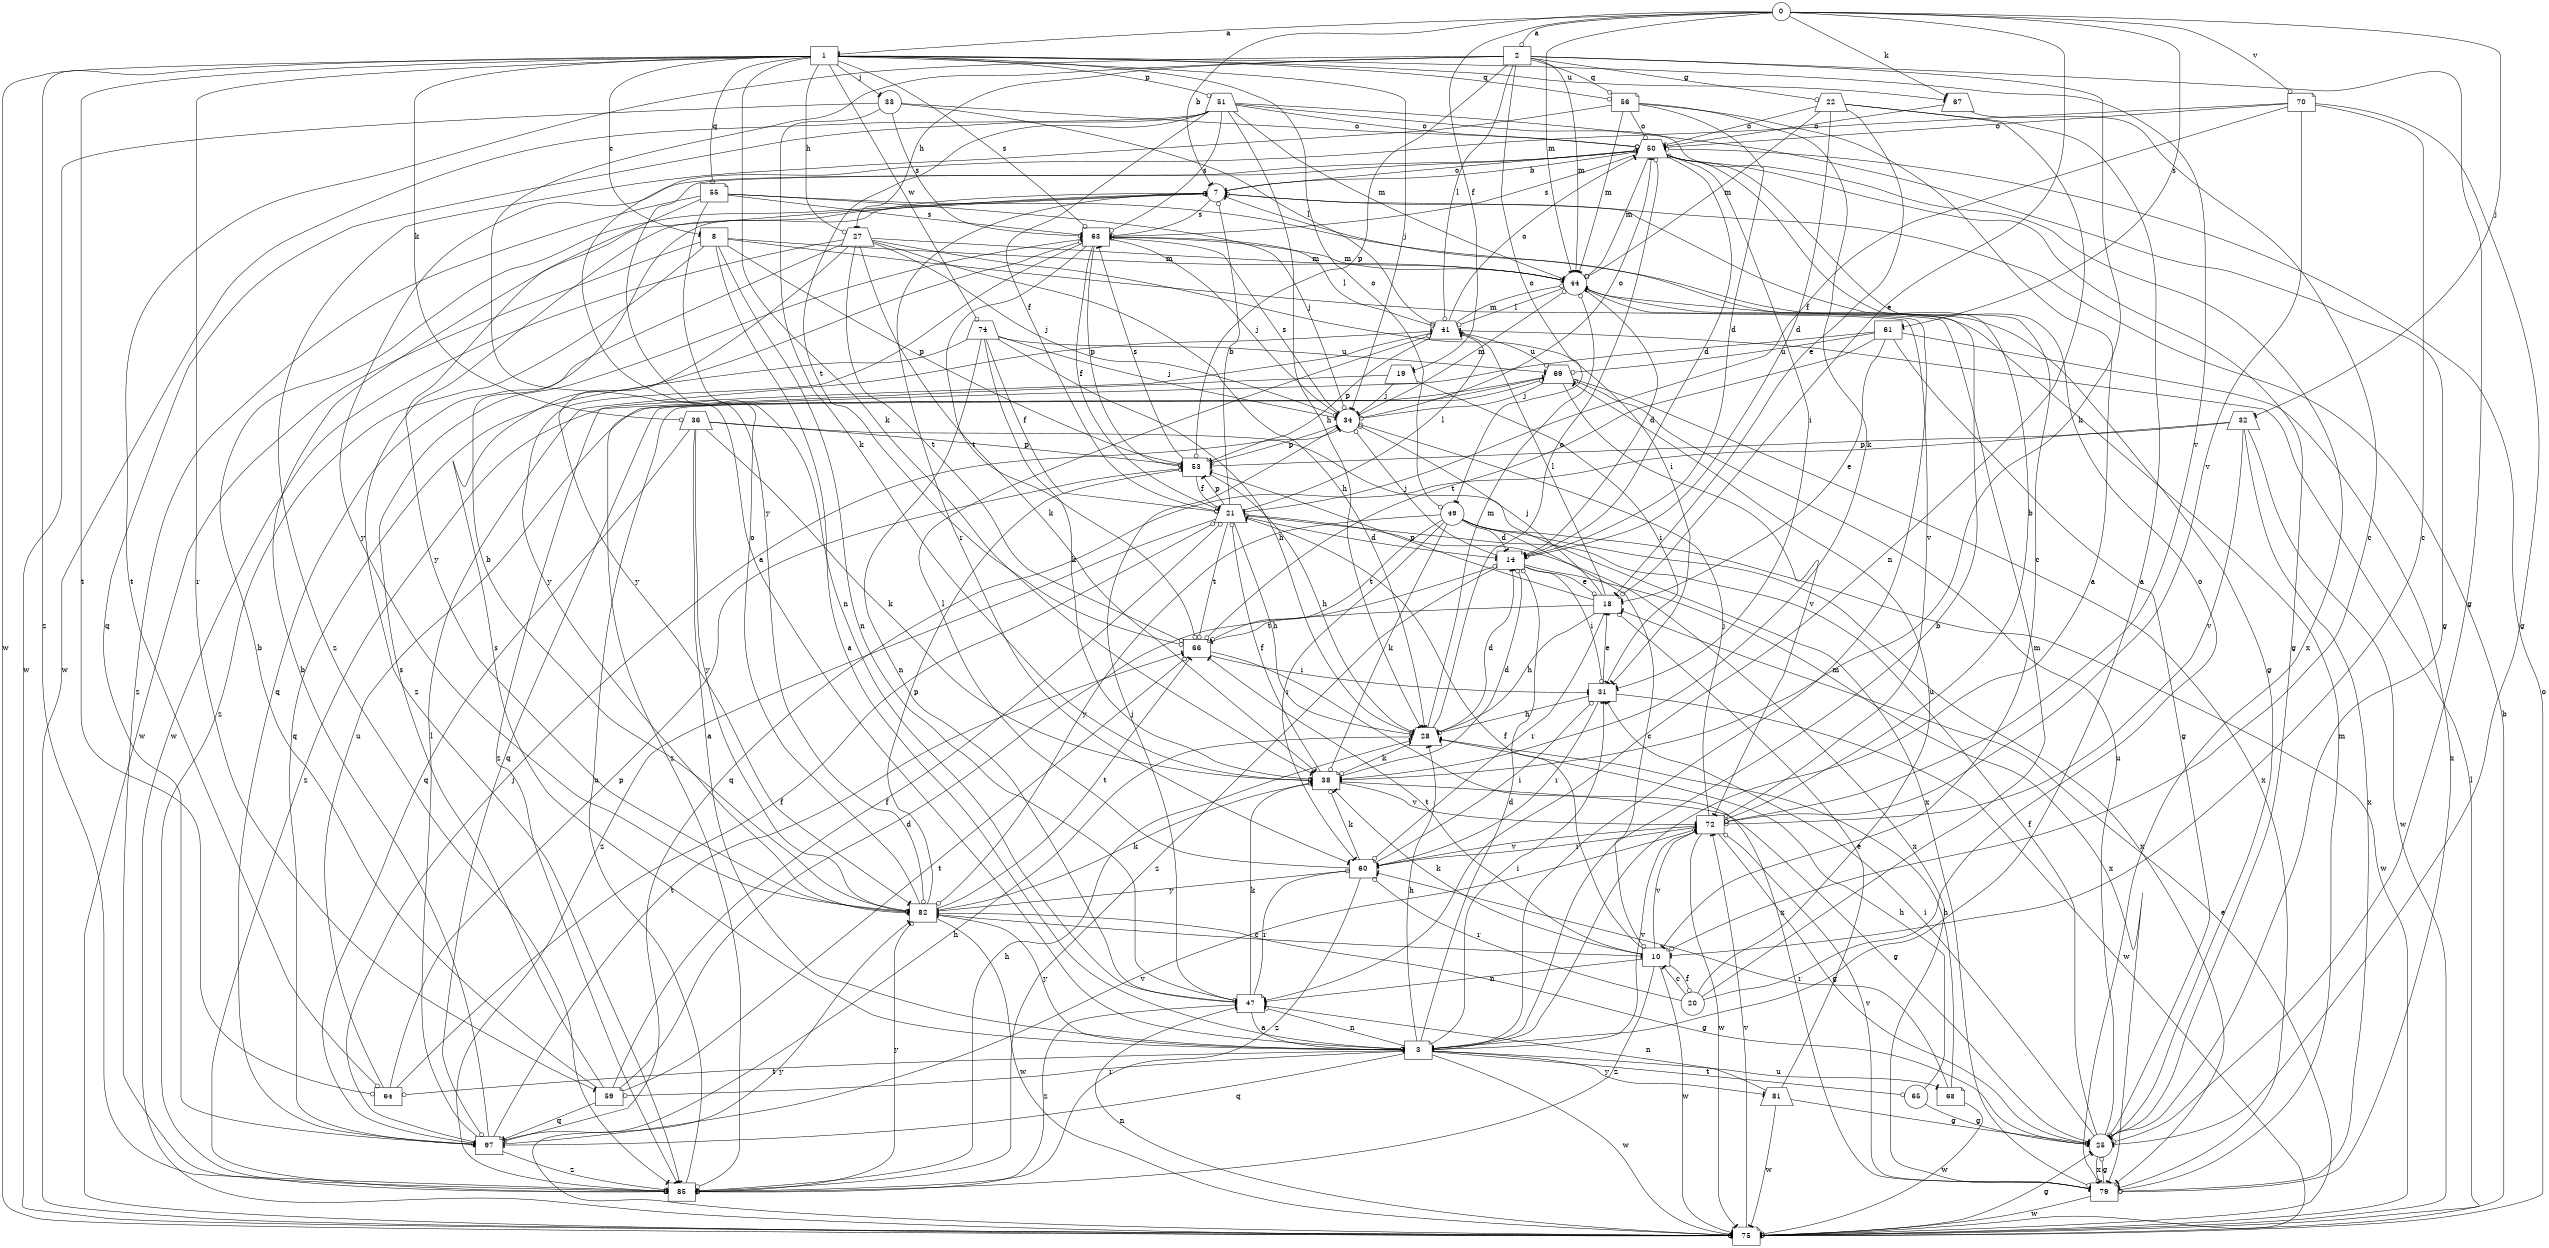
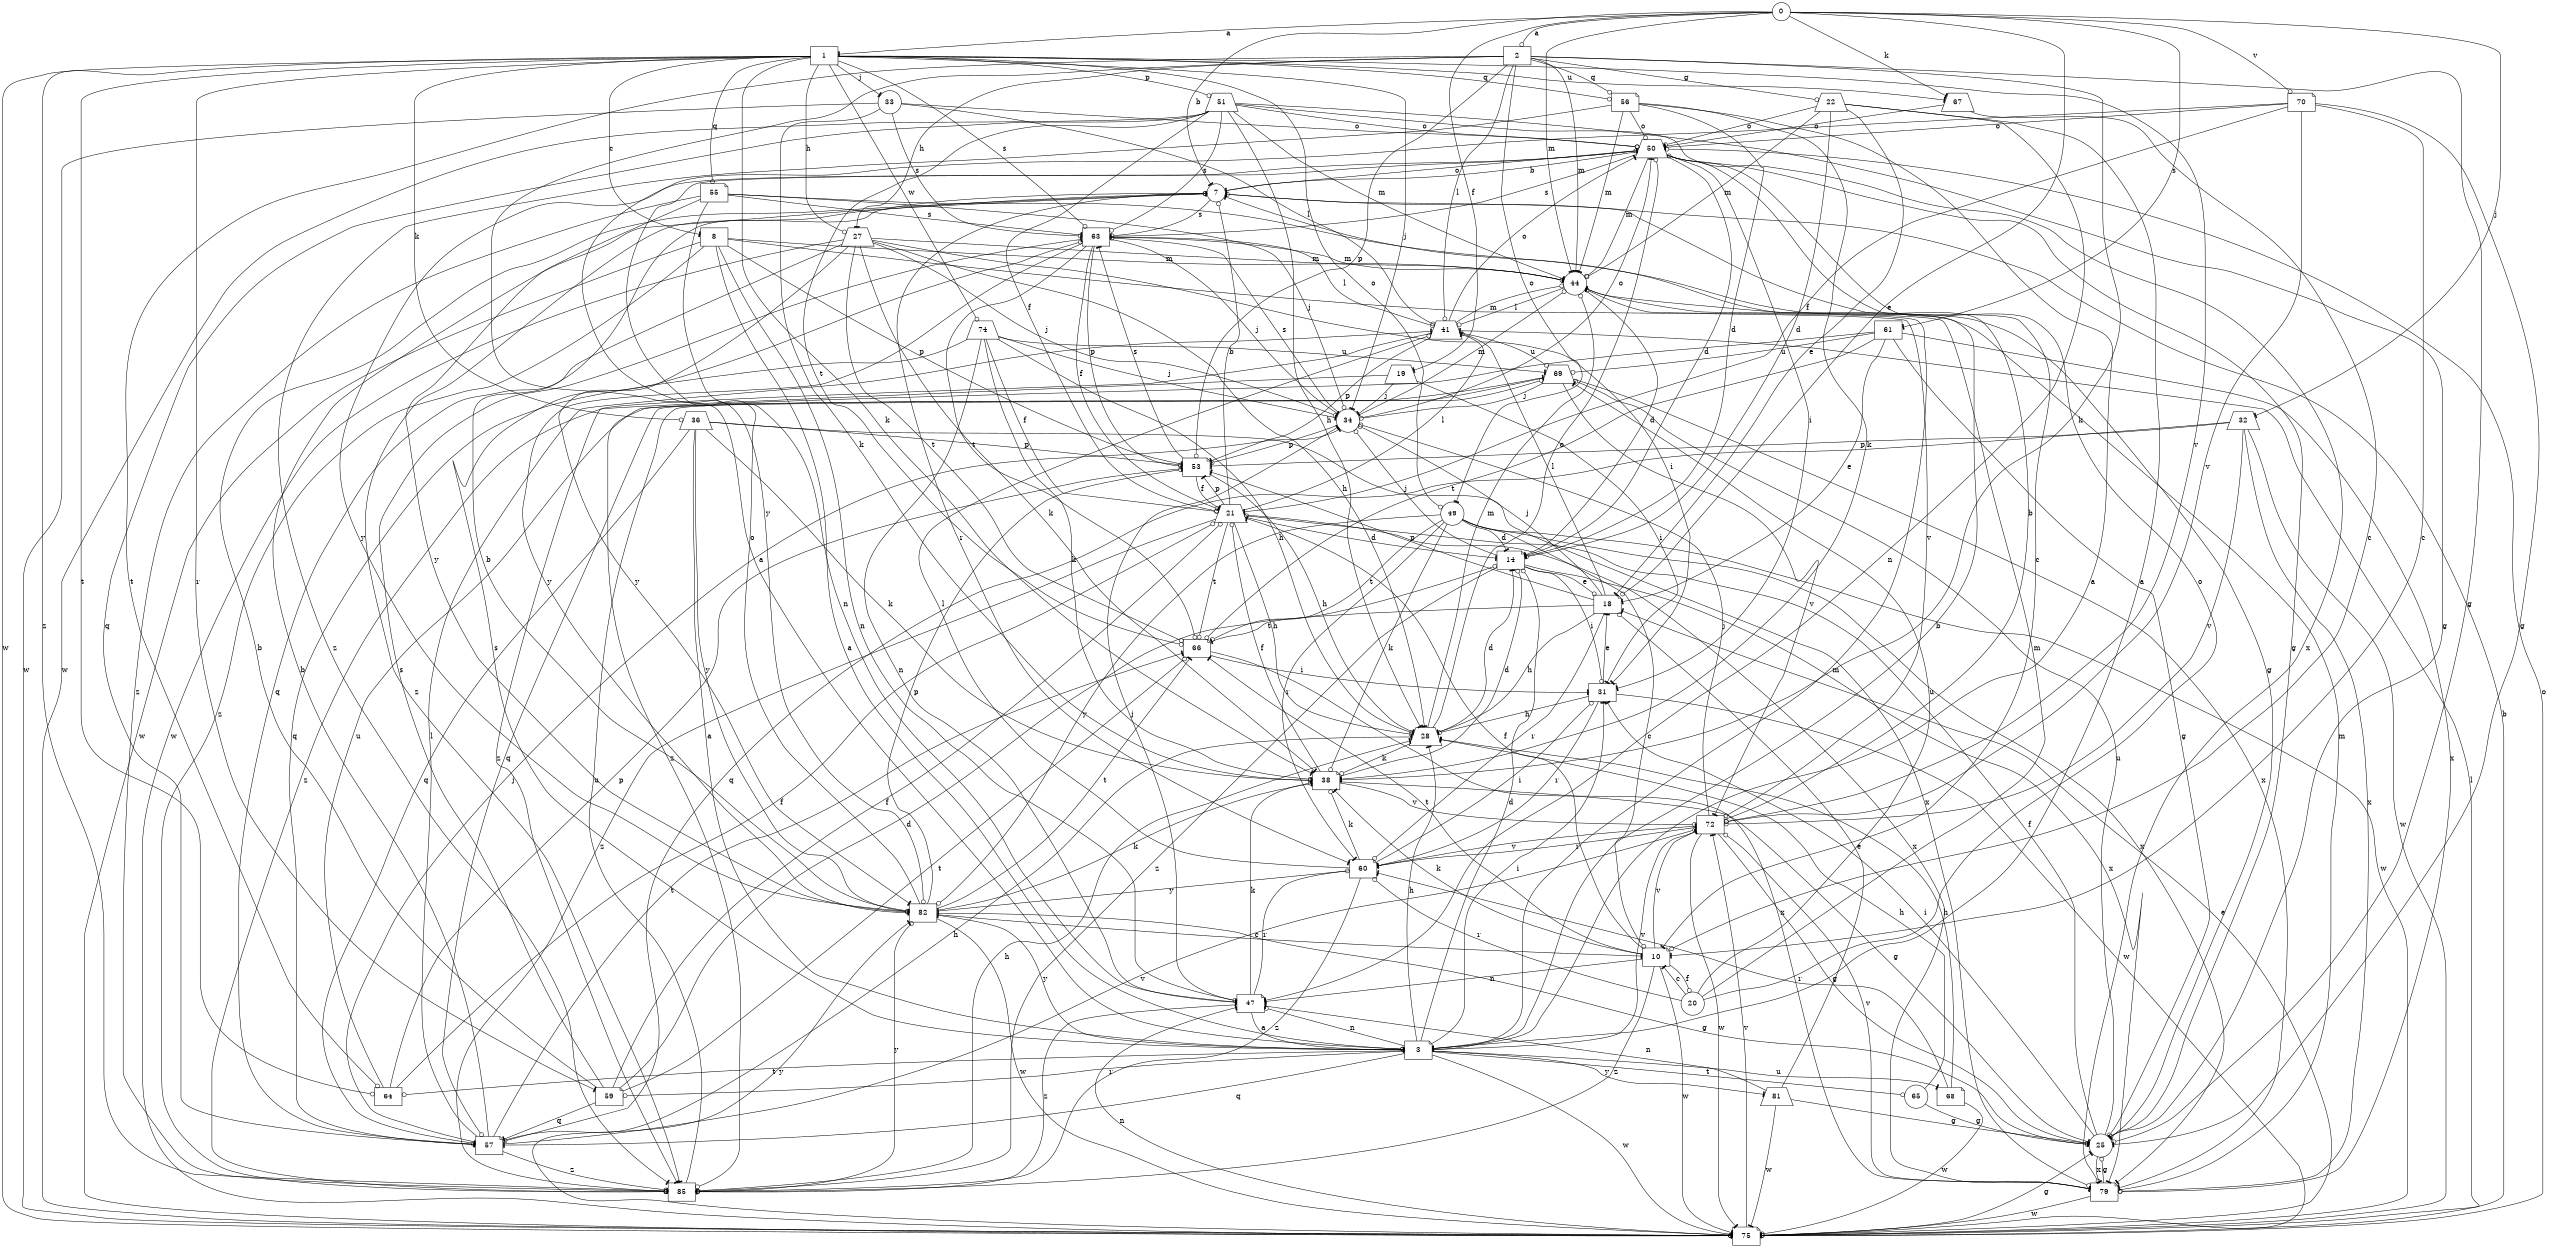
(1514, 820) -> (1513, 820)
(489, 1146) -> (489, 1146)
